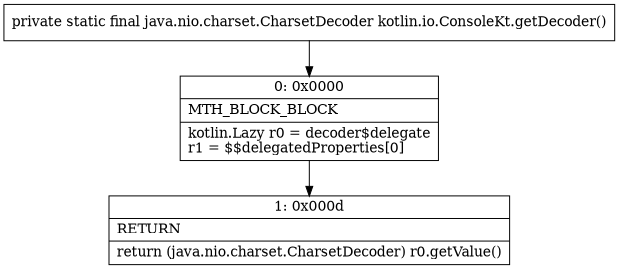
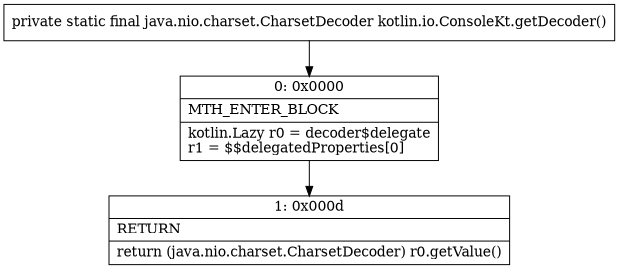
(263, 110) -> (264, 110)
